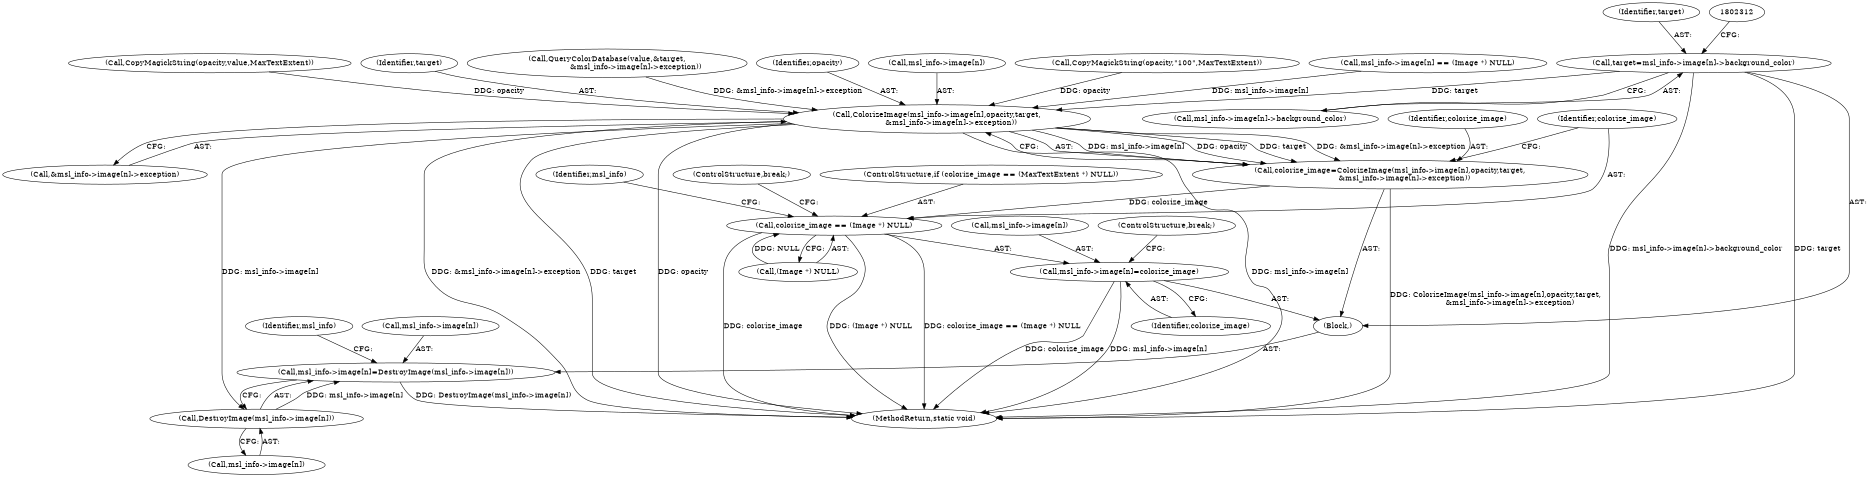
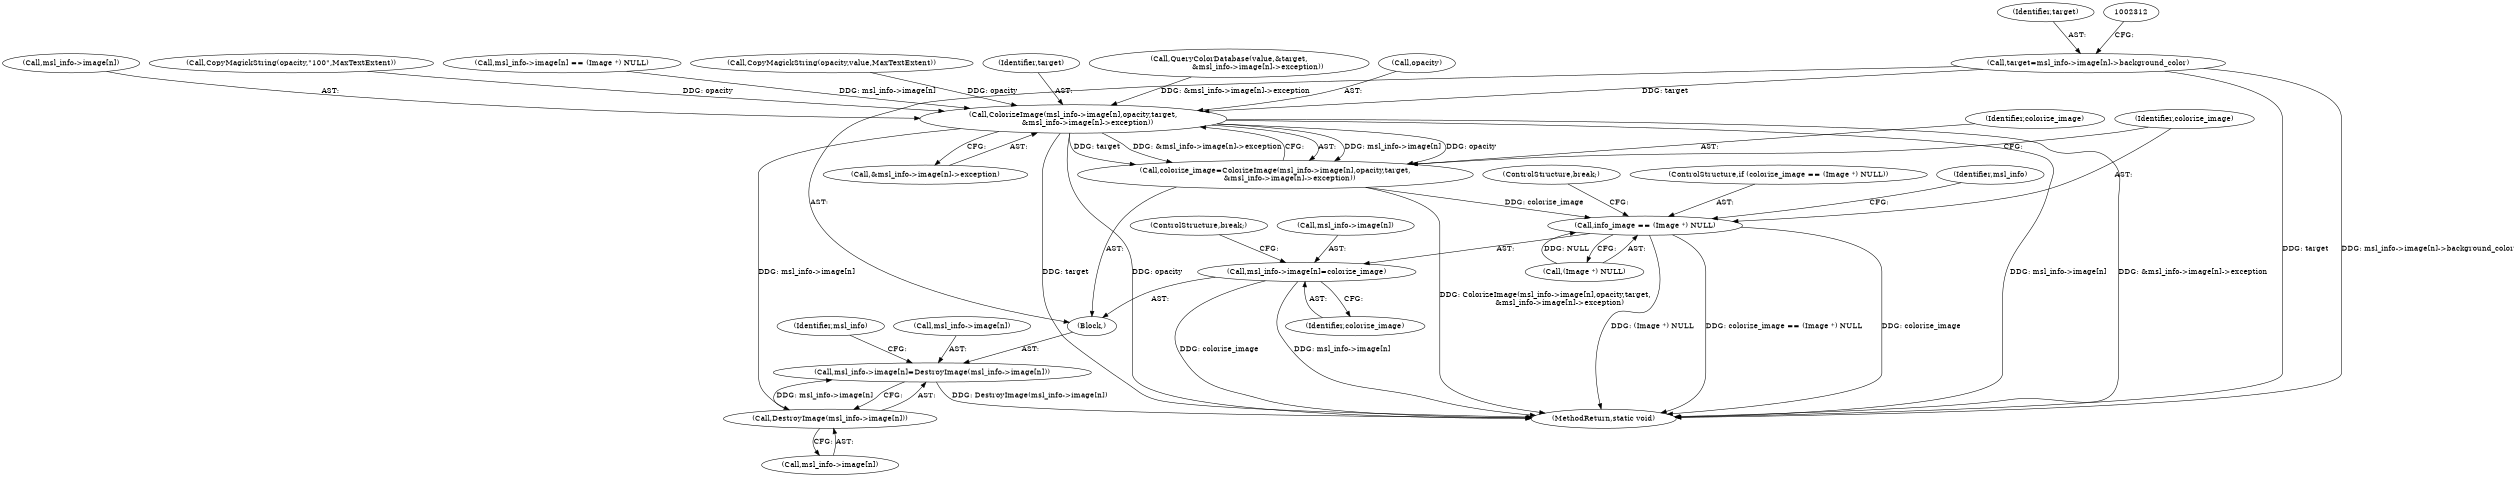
(1737, 12) -> (2131, 12)
(808, 63) -> (1417, 63)
(1260, 119) -> none
(991, 175) -> (1779, 175)
(834, 226) -> (1645, 226)
